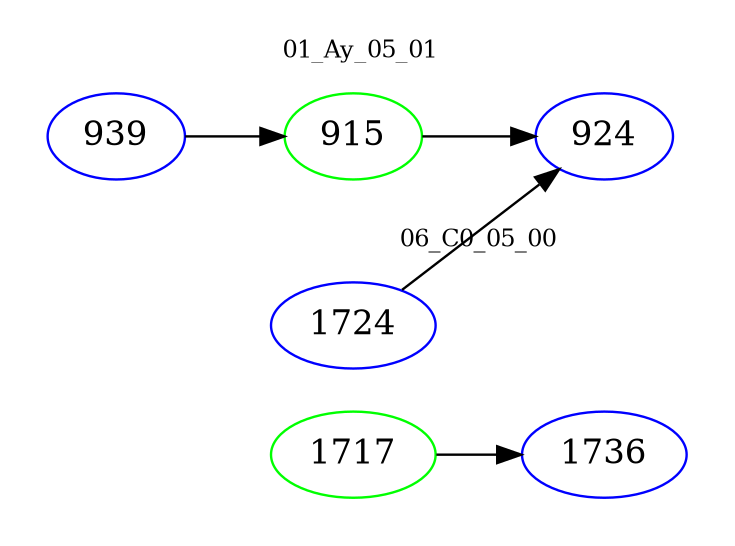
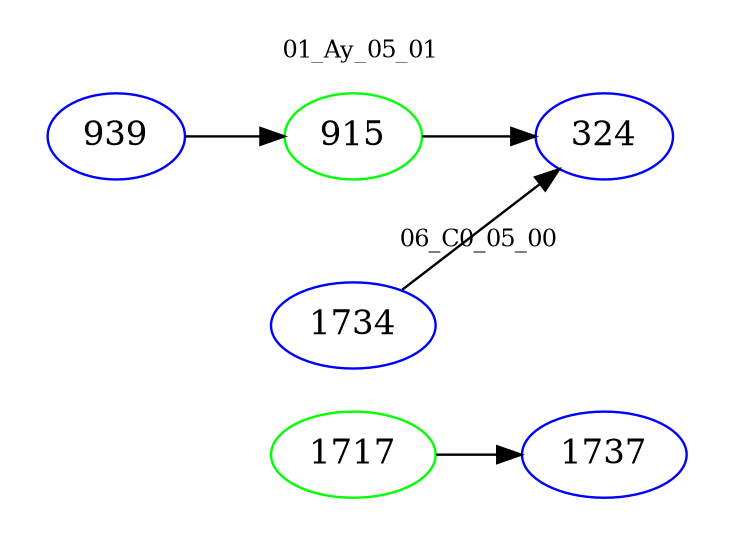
(604, 136) -> (604, 136)
(353, 325) -> (353, 325)
(604, 455) -> (604, 455)
